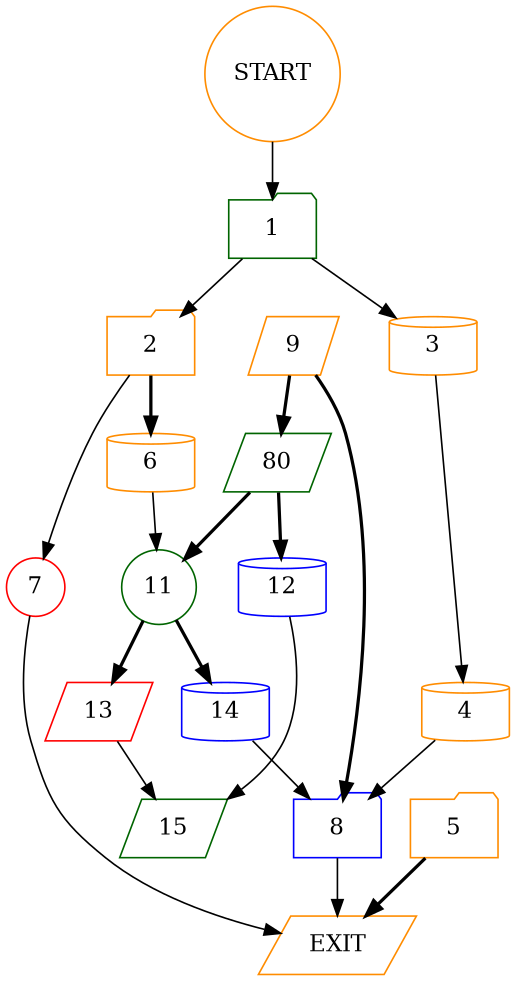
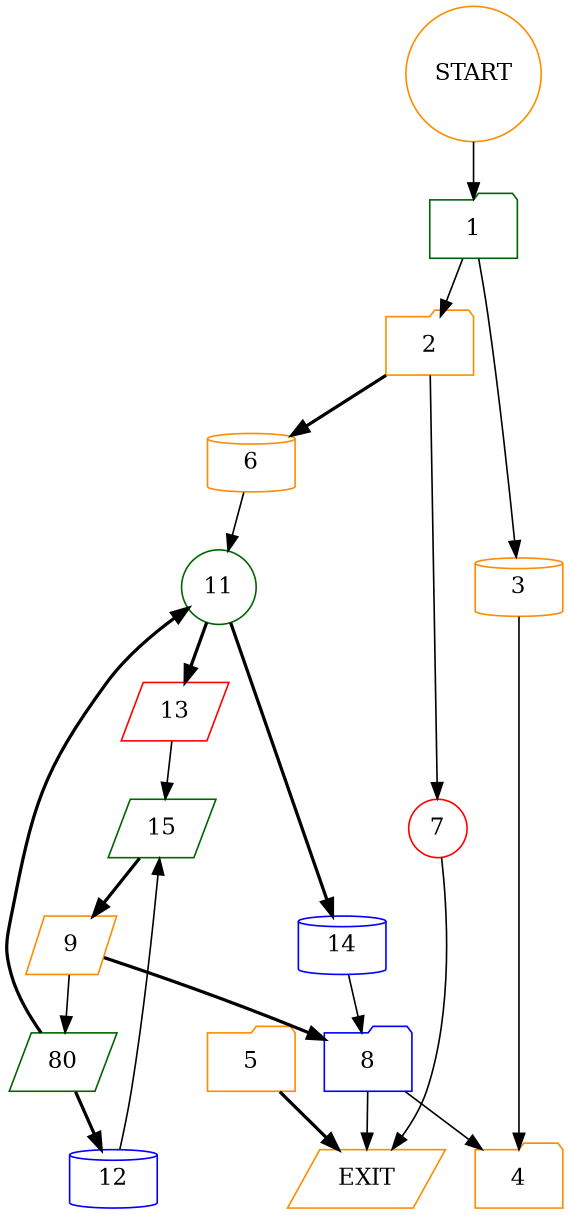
(287, 396) -> (68, 996)
(466, 712) -> (519, 1179)
(408, 764) -> (437, 1116)
none -> (122, 880)
